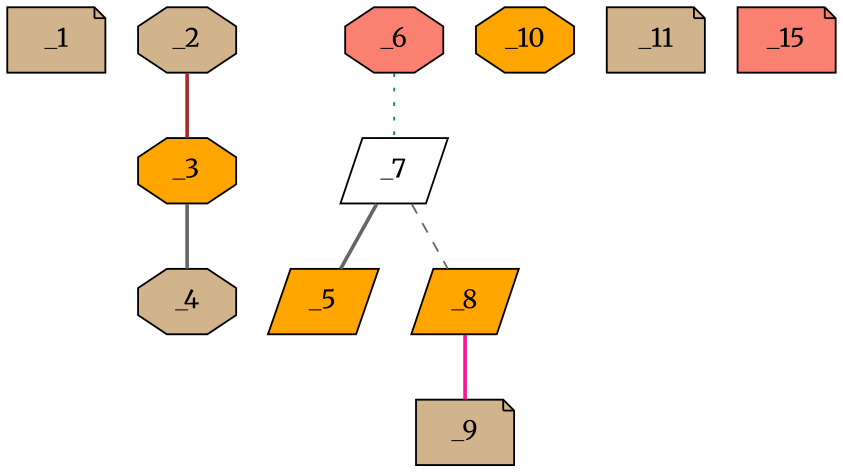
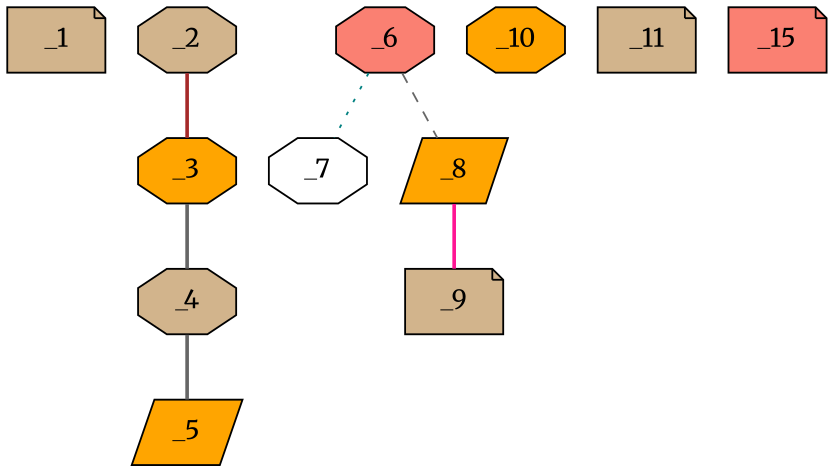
(394, 171) -> (318, 171)
(359, 236) -> (187, 367)
(430, 236) -> (420, 106)
